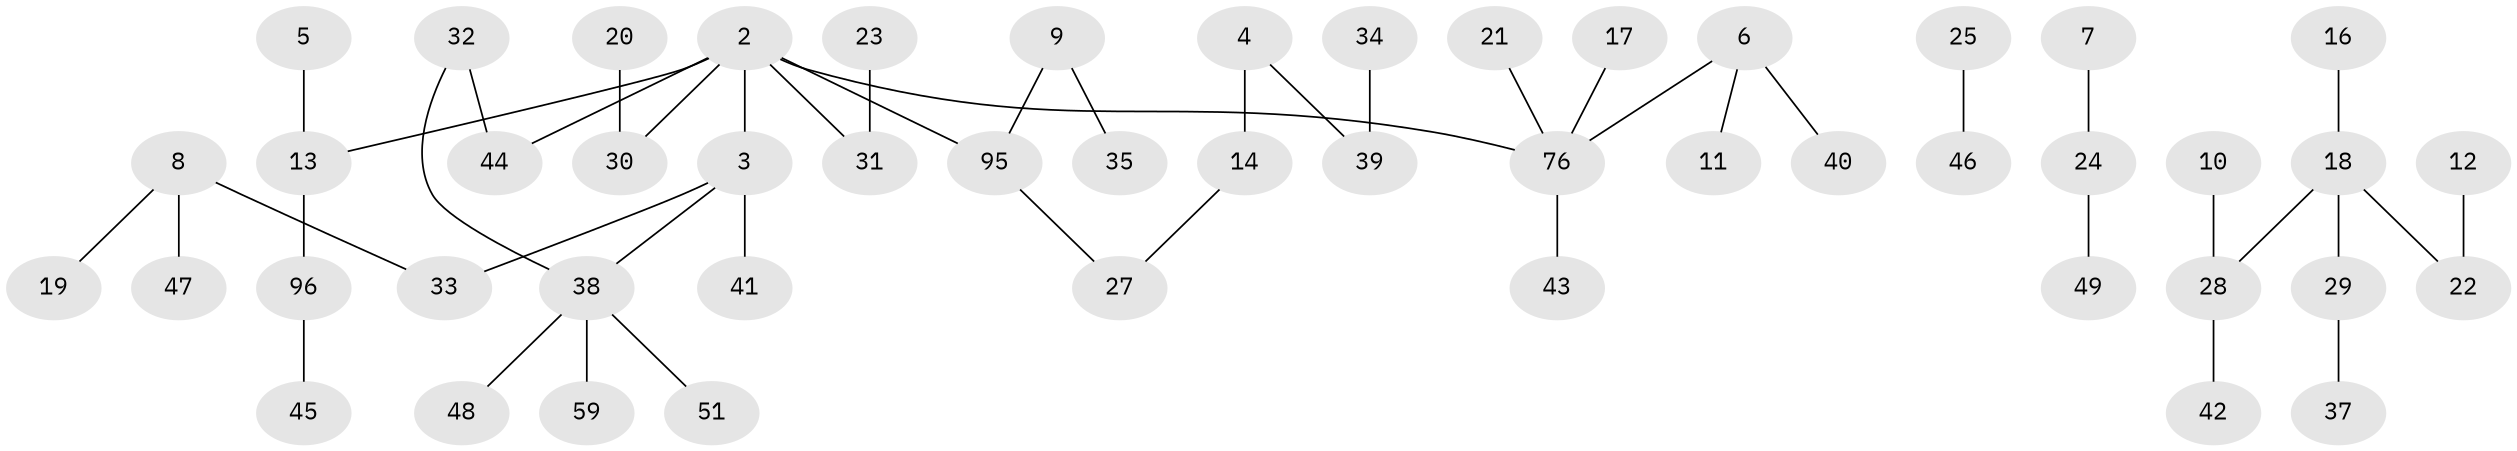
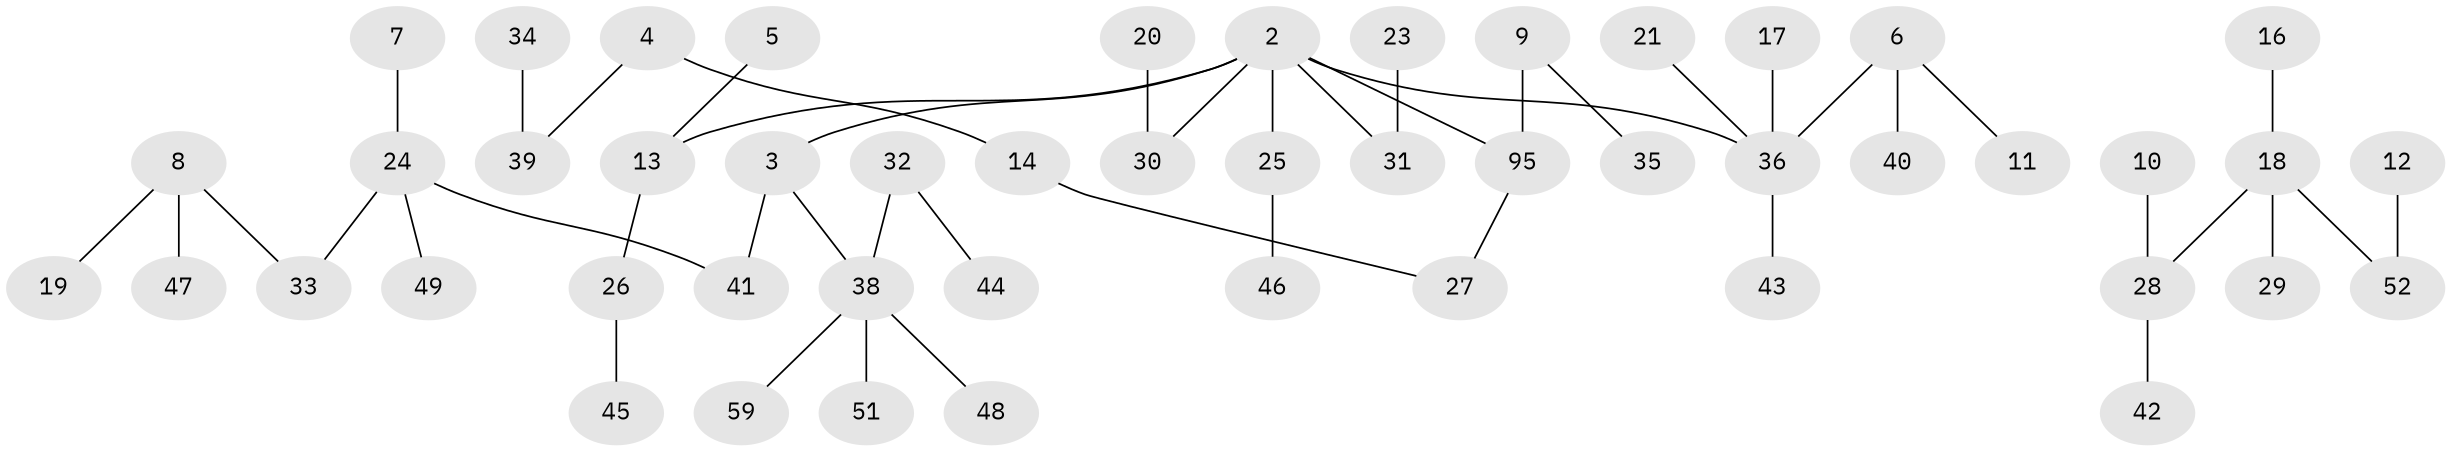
(633, 94) -> (1273, 101)
(1557, 163) -> (1773, 163)
none -> (569, 226)
(597, 229) -> (351, 226)
(304, 288) -> (616, 288)
(2464, 288) -> (2398, 288)
(2339, 413) -> none
